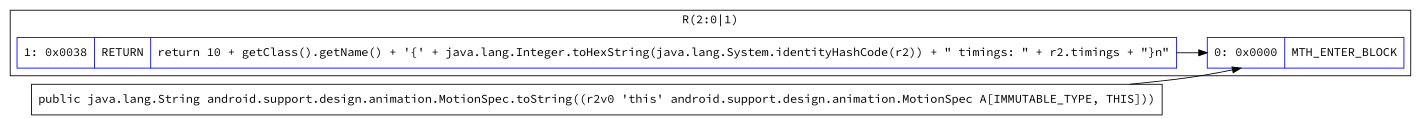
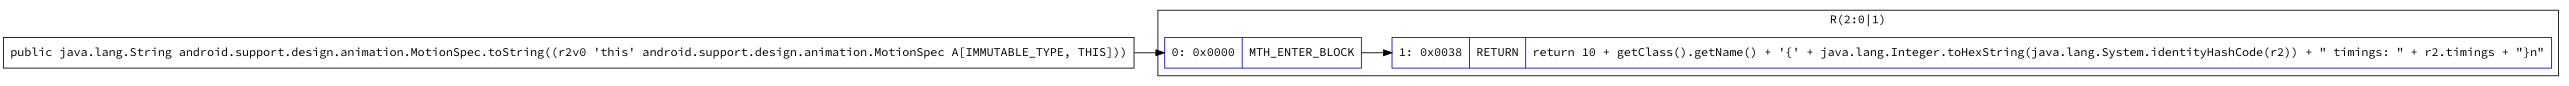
(1188, 53) -> (1372, 53)
